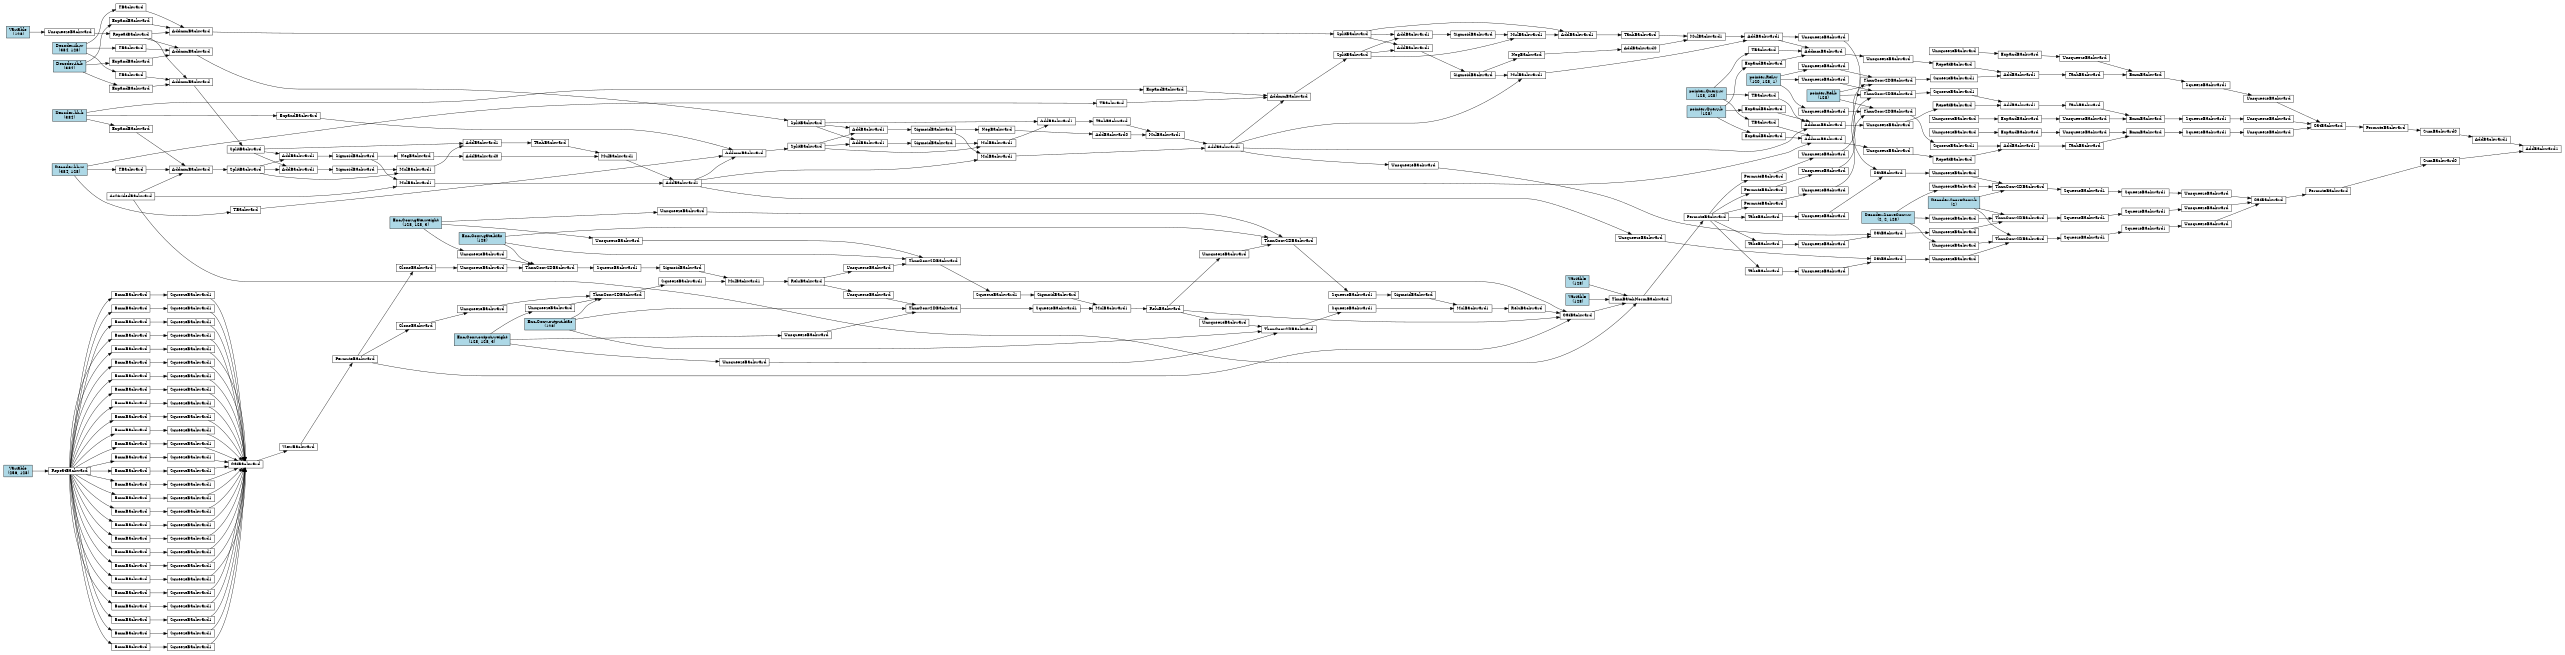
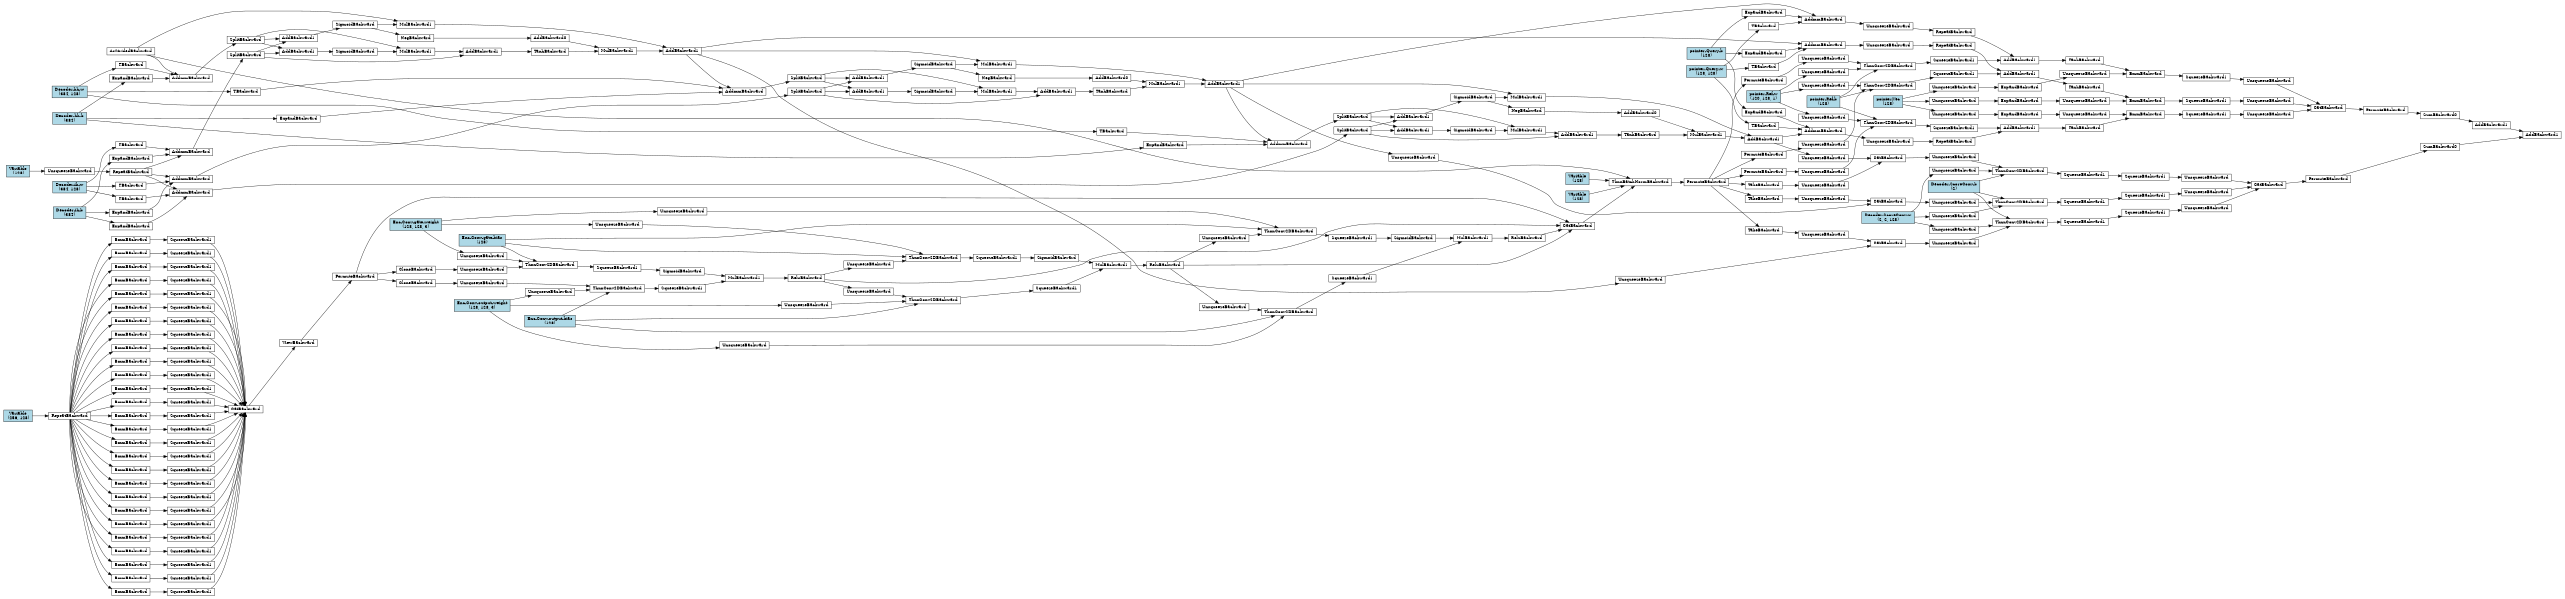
none -> (1888, 102)
